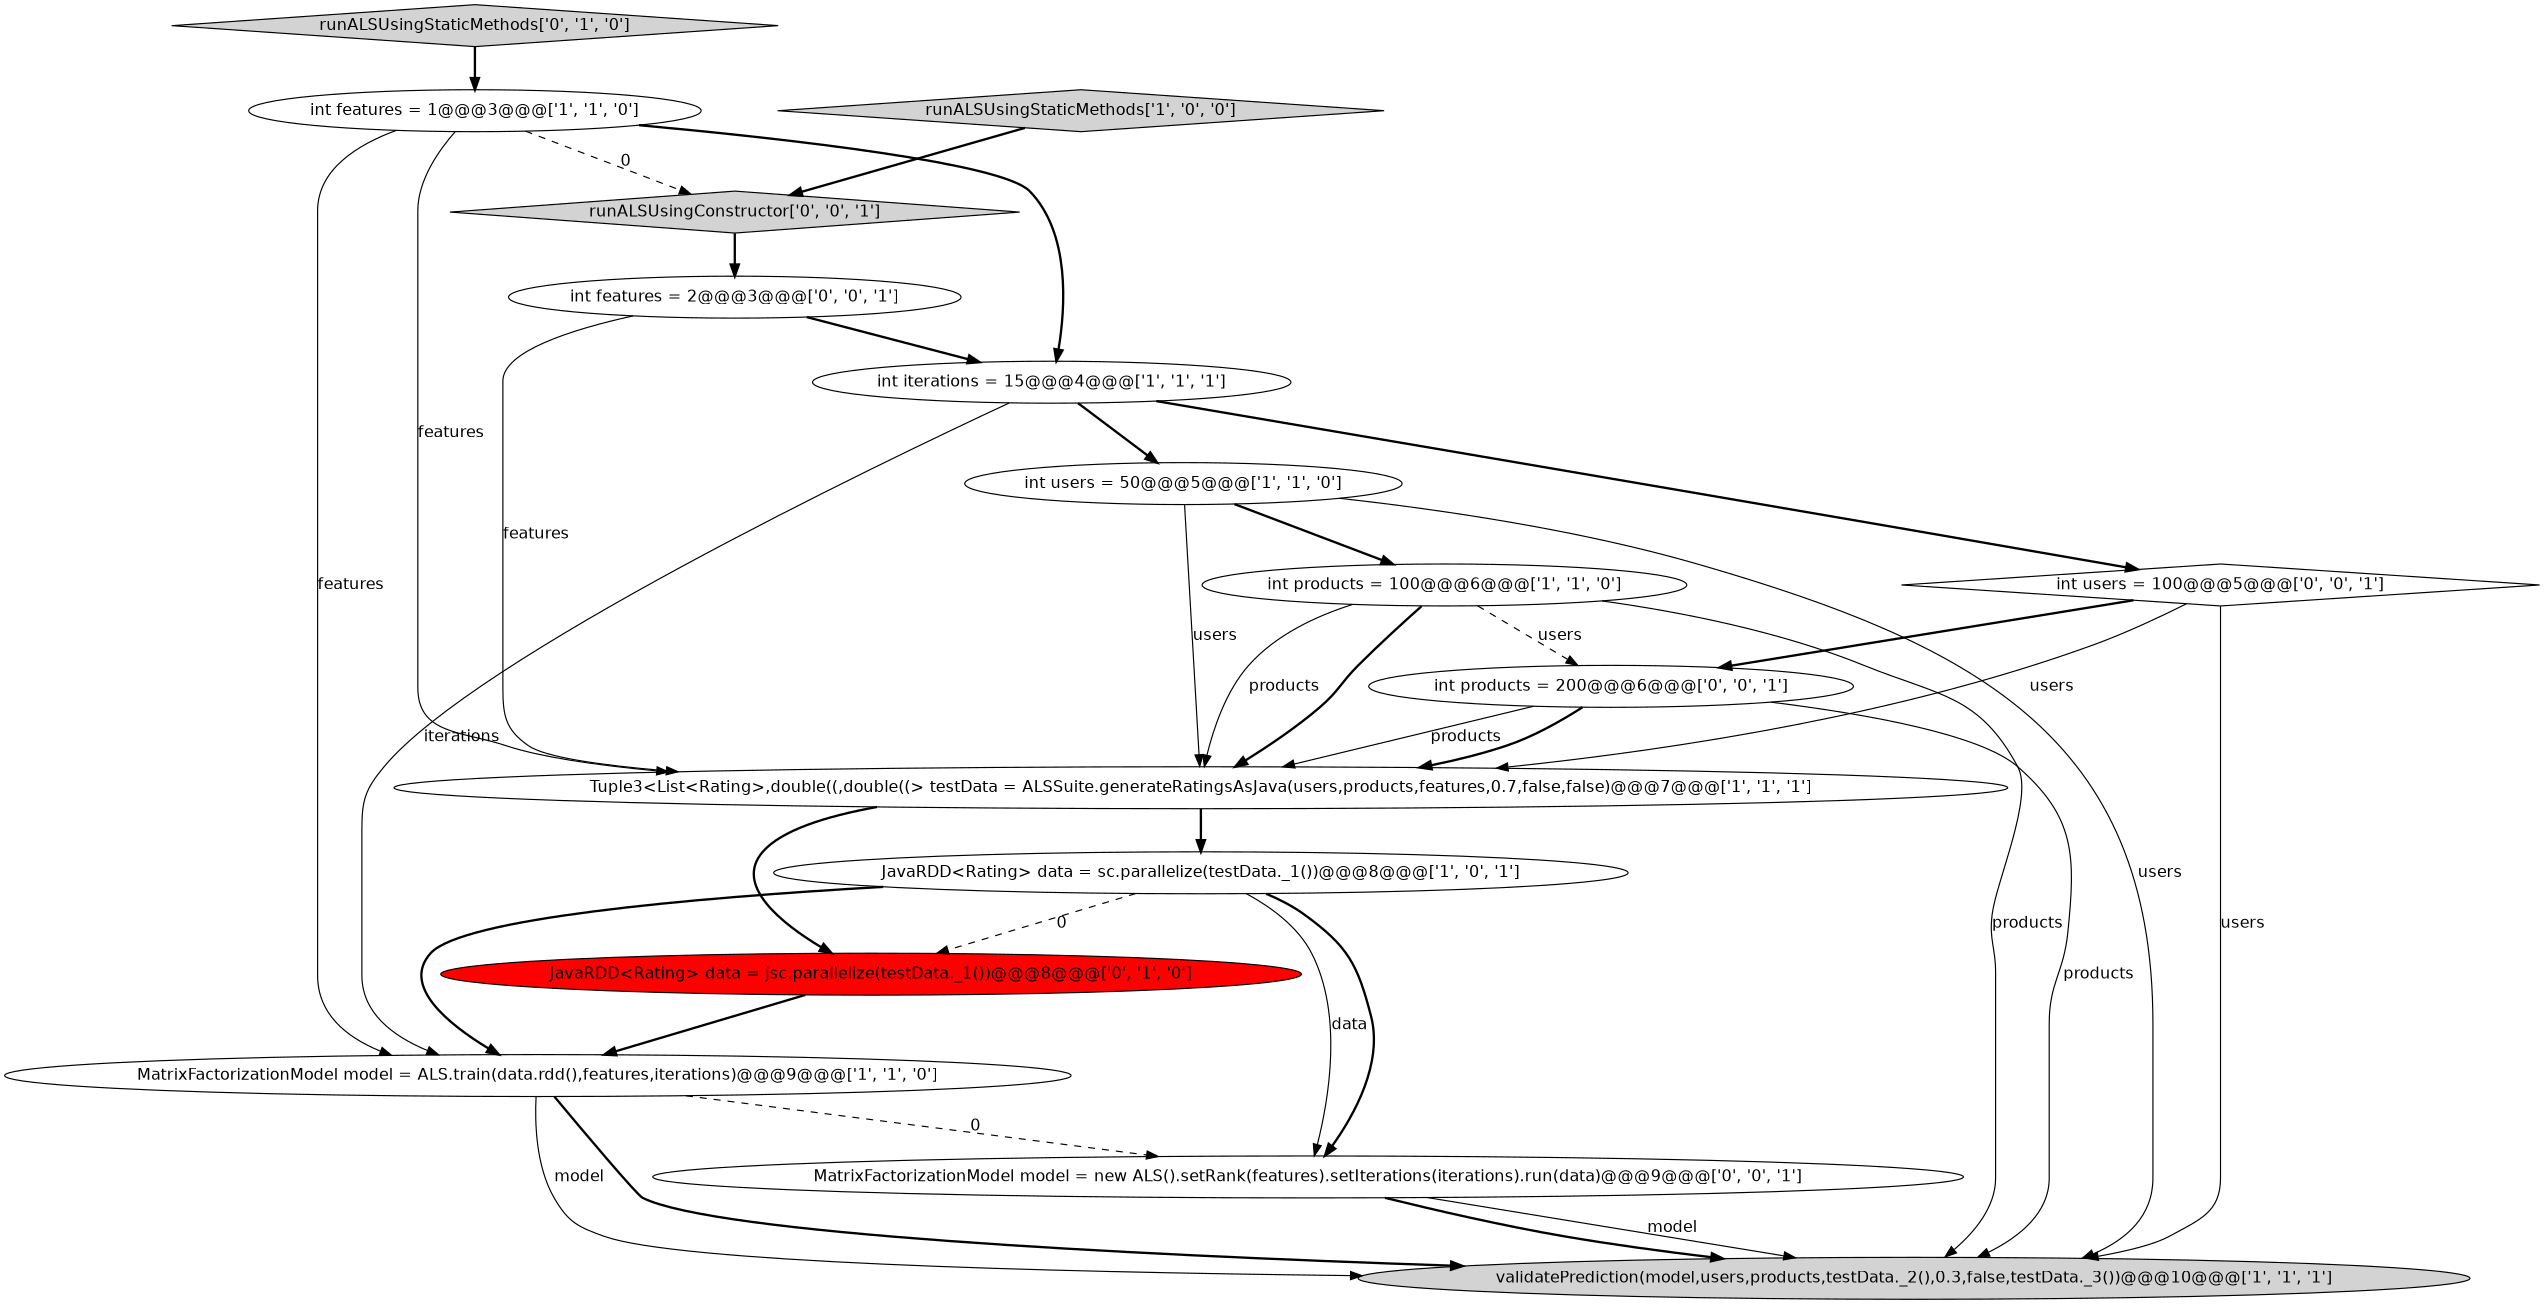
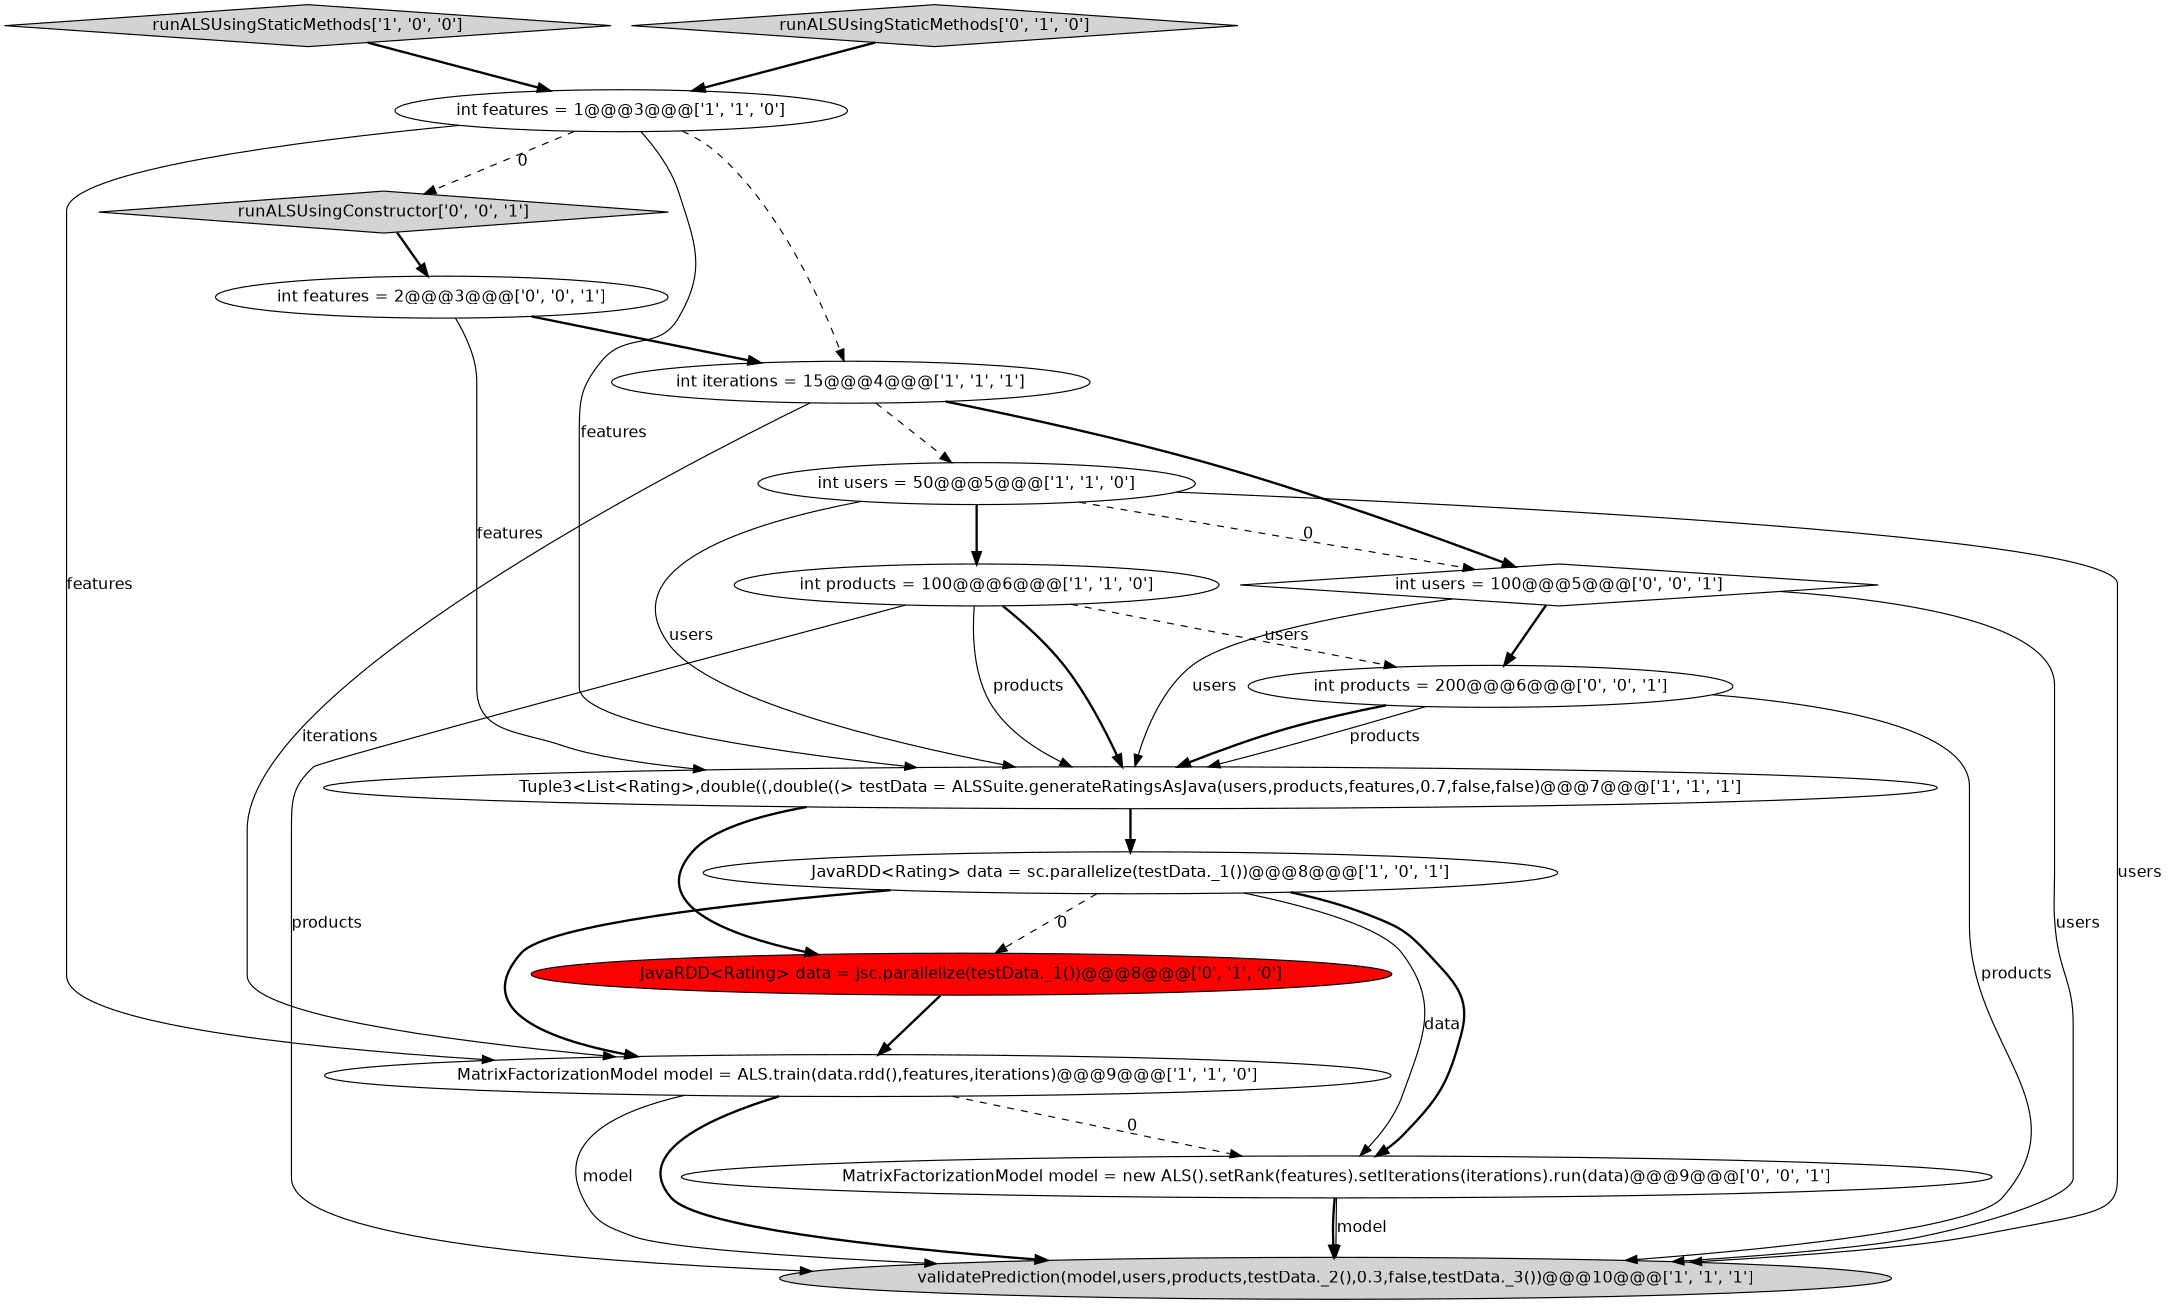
(933, 161) -> (779, 227)
(896, 165) -> (453, 65)
(1113, 429) -> (909, 429)
none -> (1271, 535)
